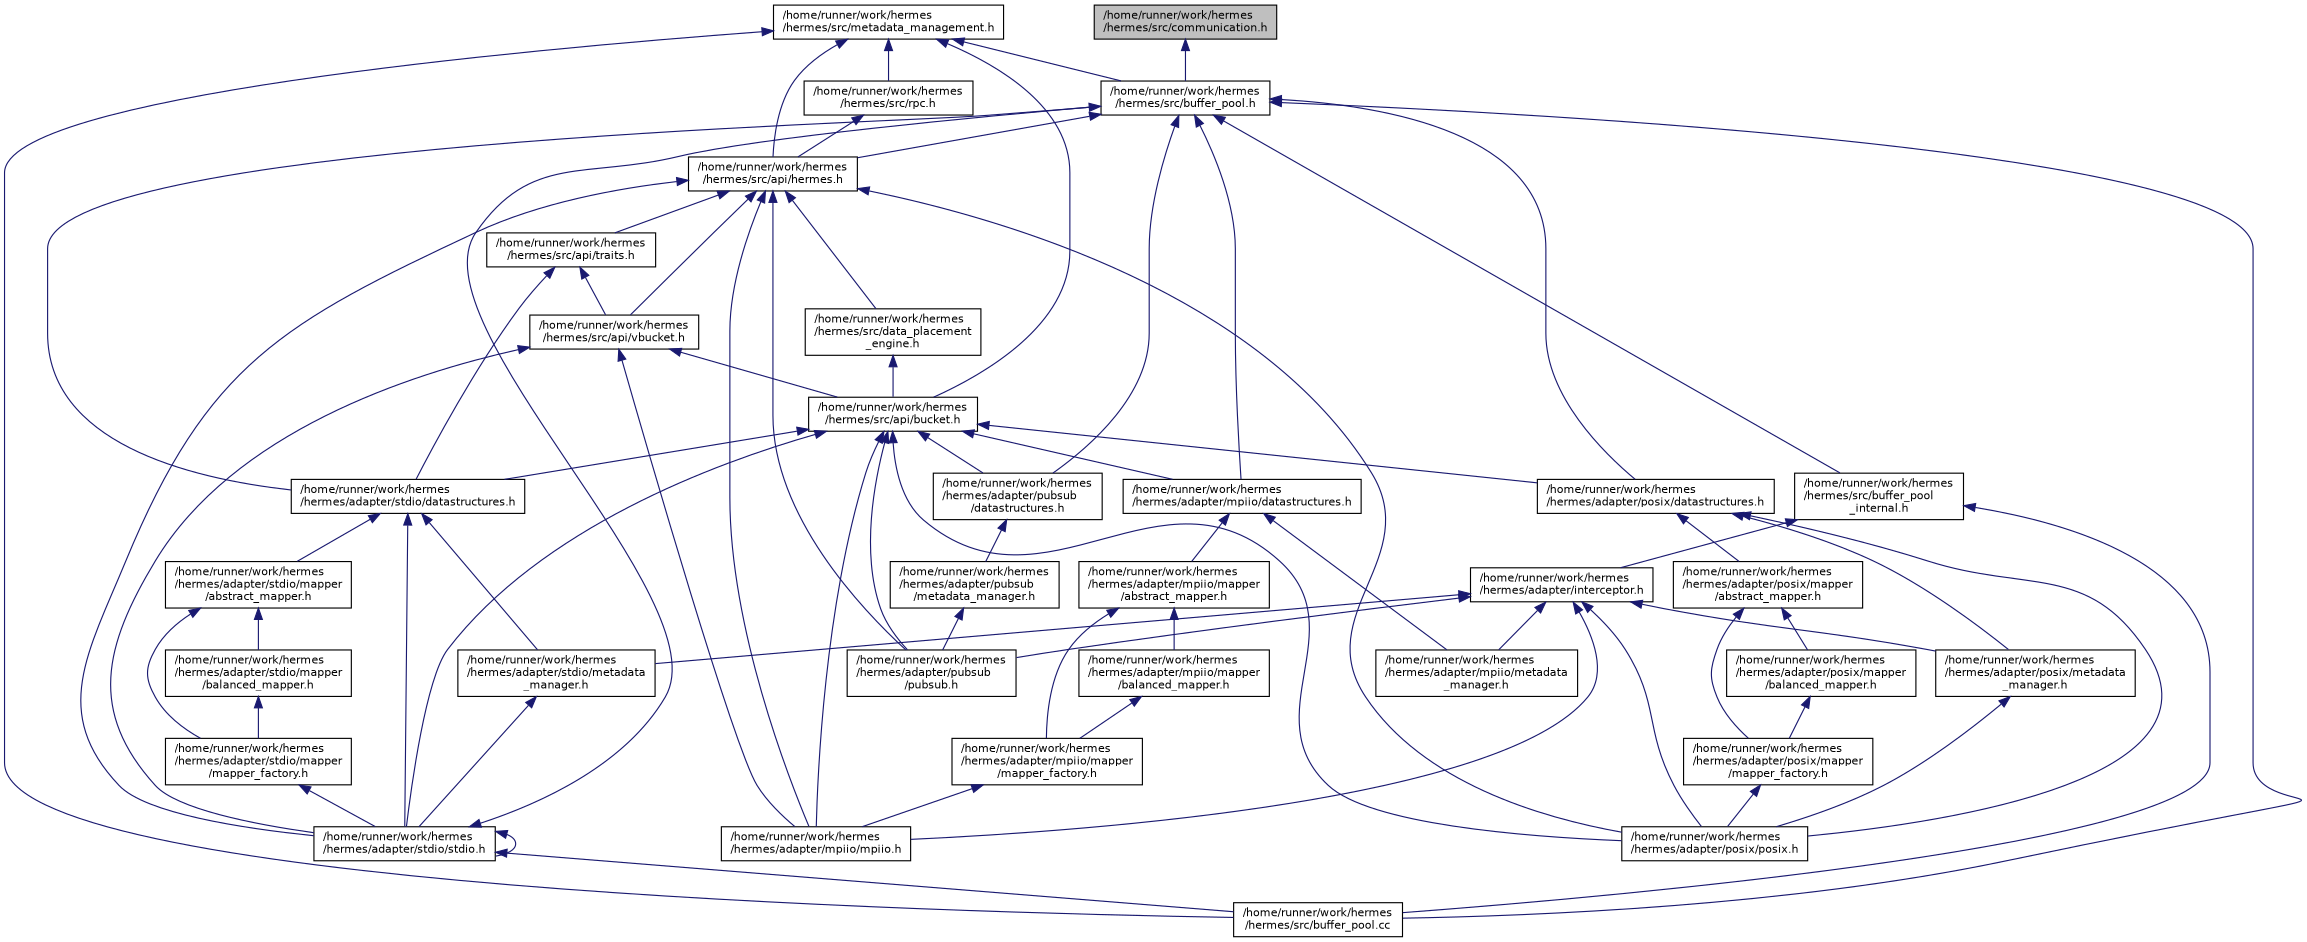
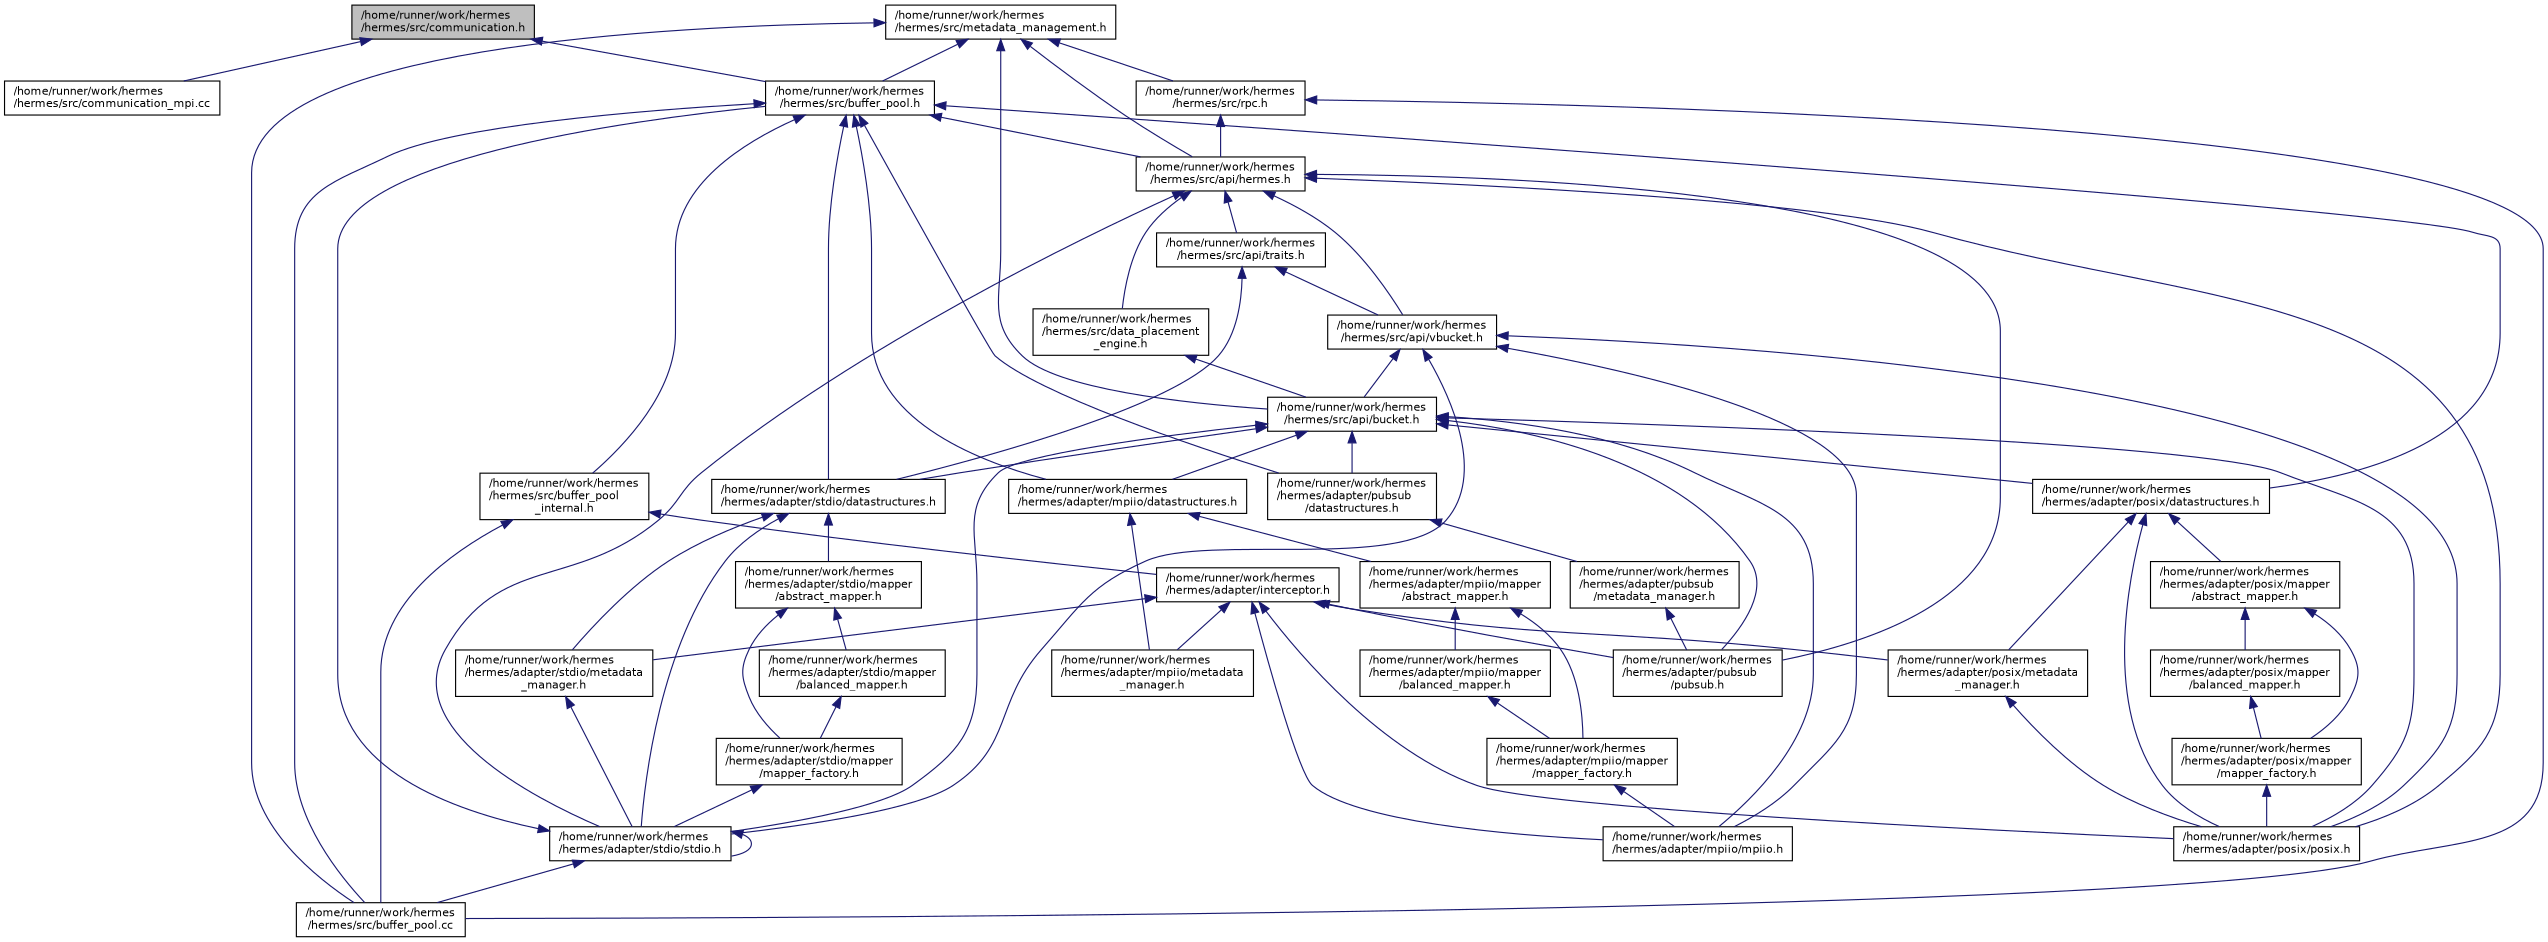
none -> (112, 98)
none -> (2165, 409)
(731, 517) -> none
none -> (2409, 853)
